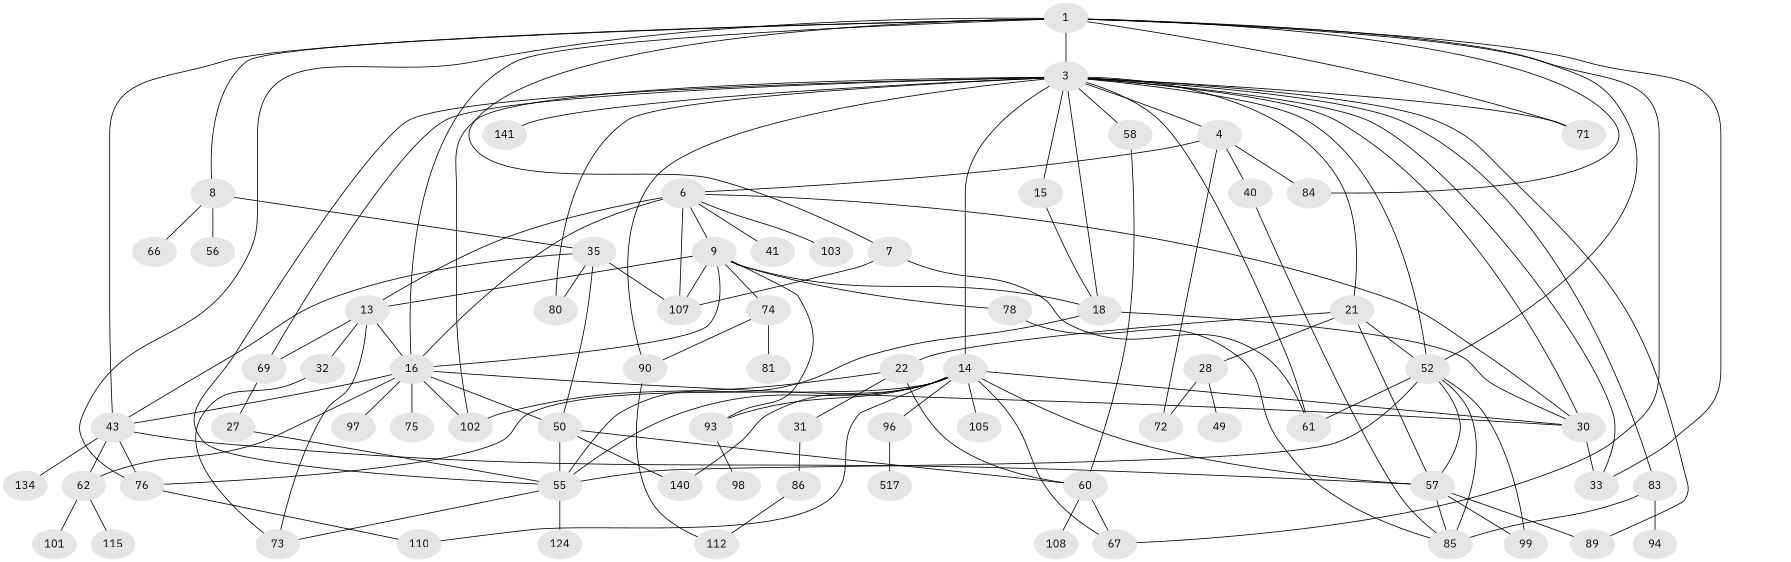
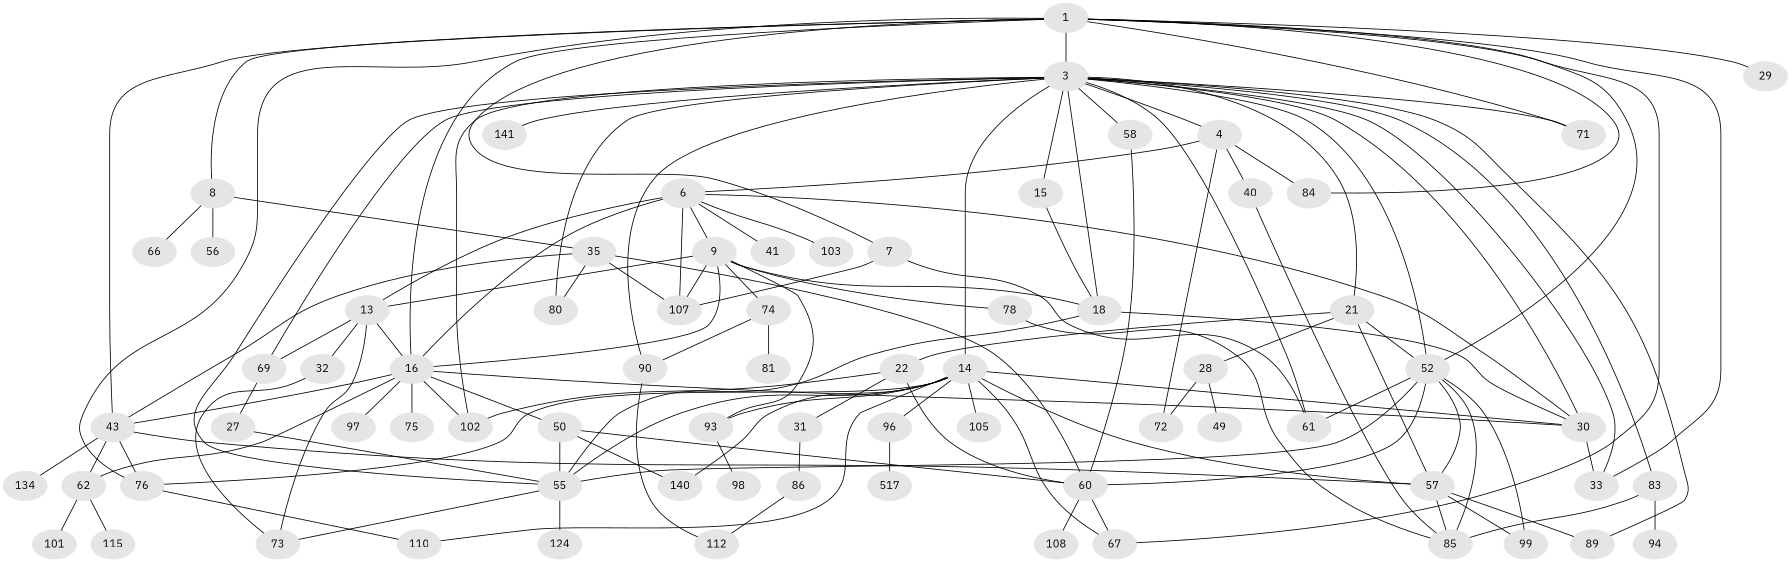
none -> (1766, 76)
(582, 340) -> (880, 310)
none -> (1314, 468)
